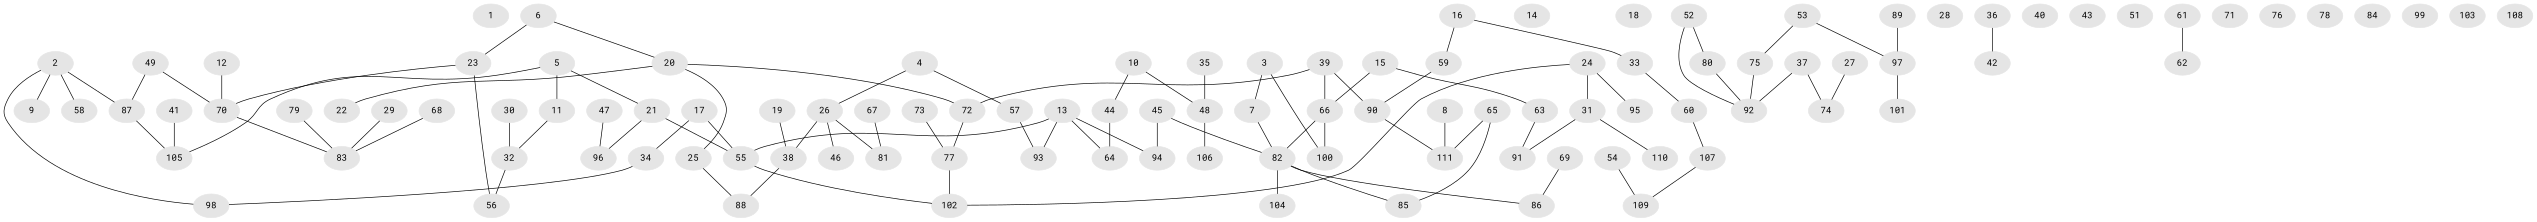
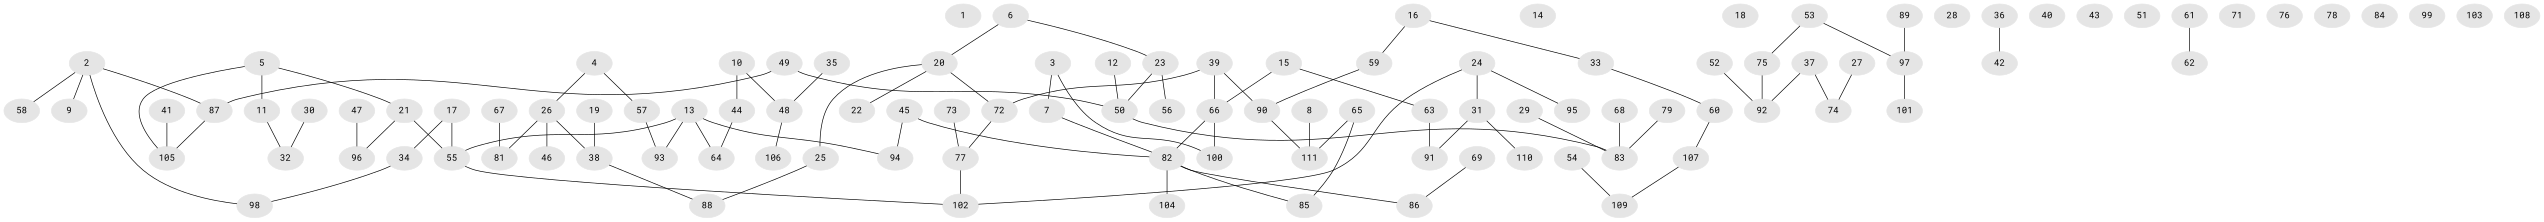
(1707, 63) -> none
(222, 111) -> (1120, 111)
(501, 182) -> none
